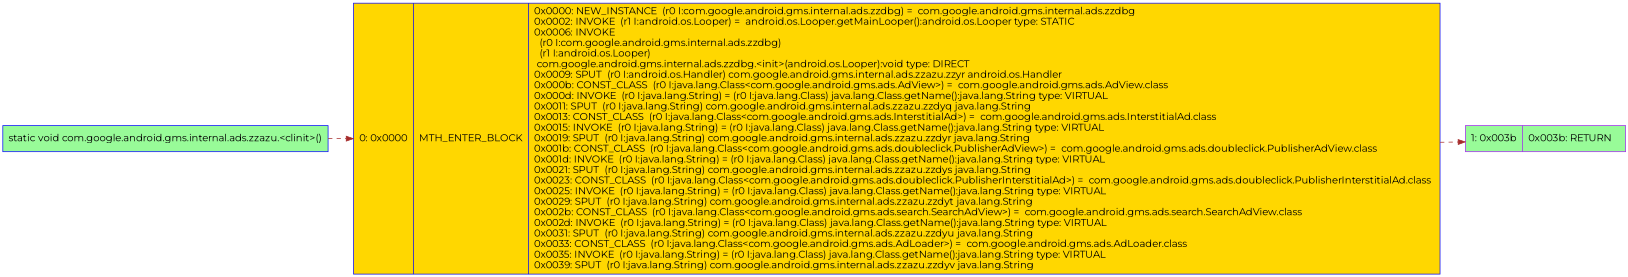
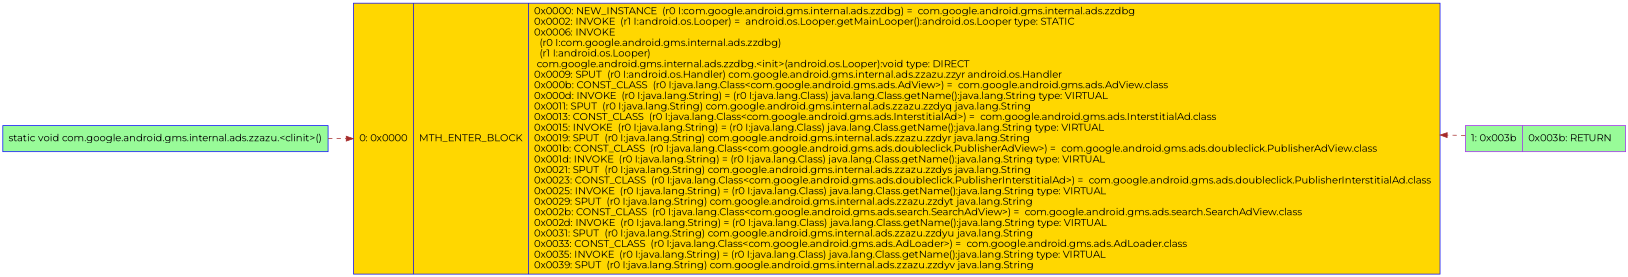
(1449, 142) -> (1456, 135)
